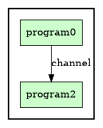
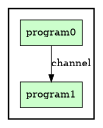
(51, 95) -> (51, 95)
